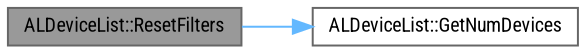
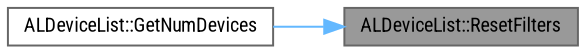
(267, 27) -> (298, 27)
